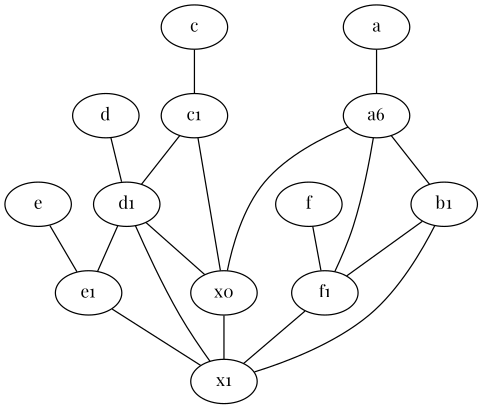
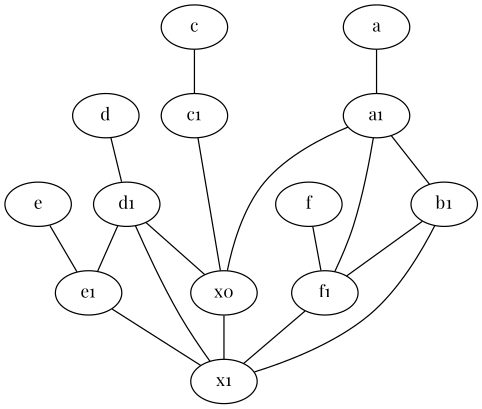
(377, 116) -> (377, 116)
(161, 160) -> none
